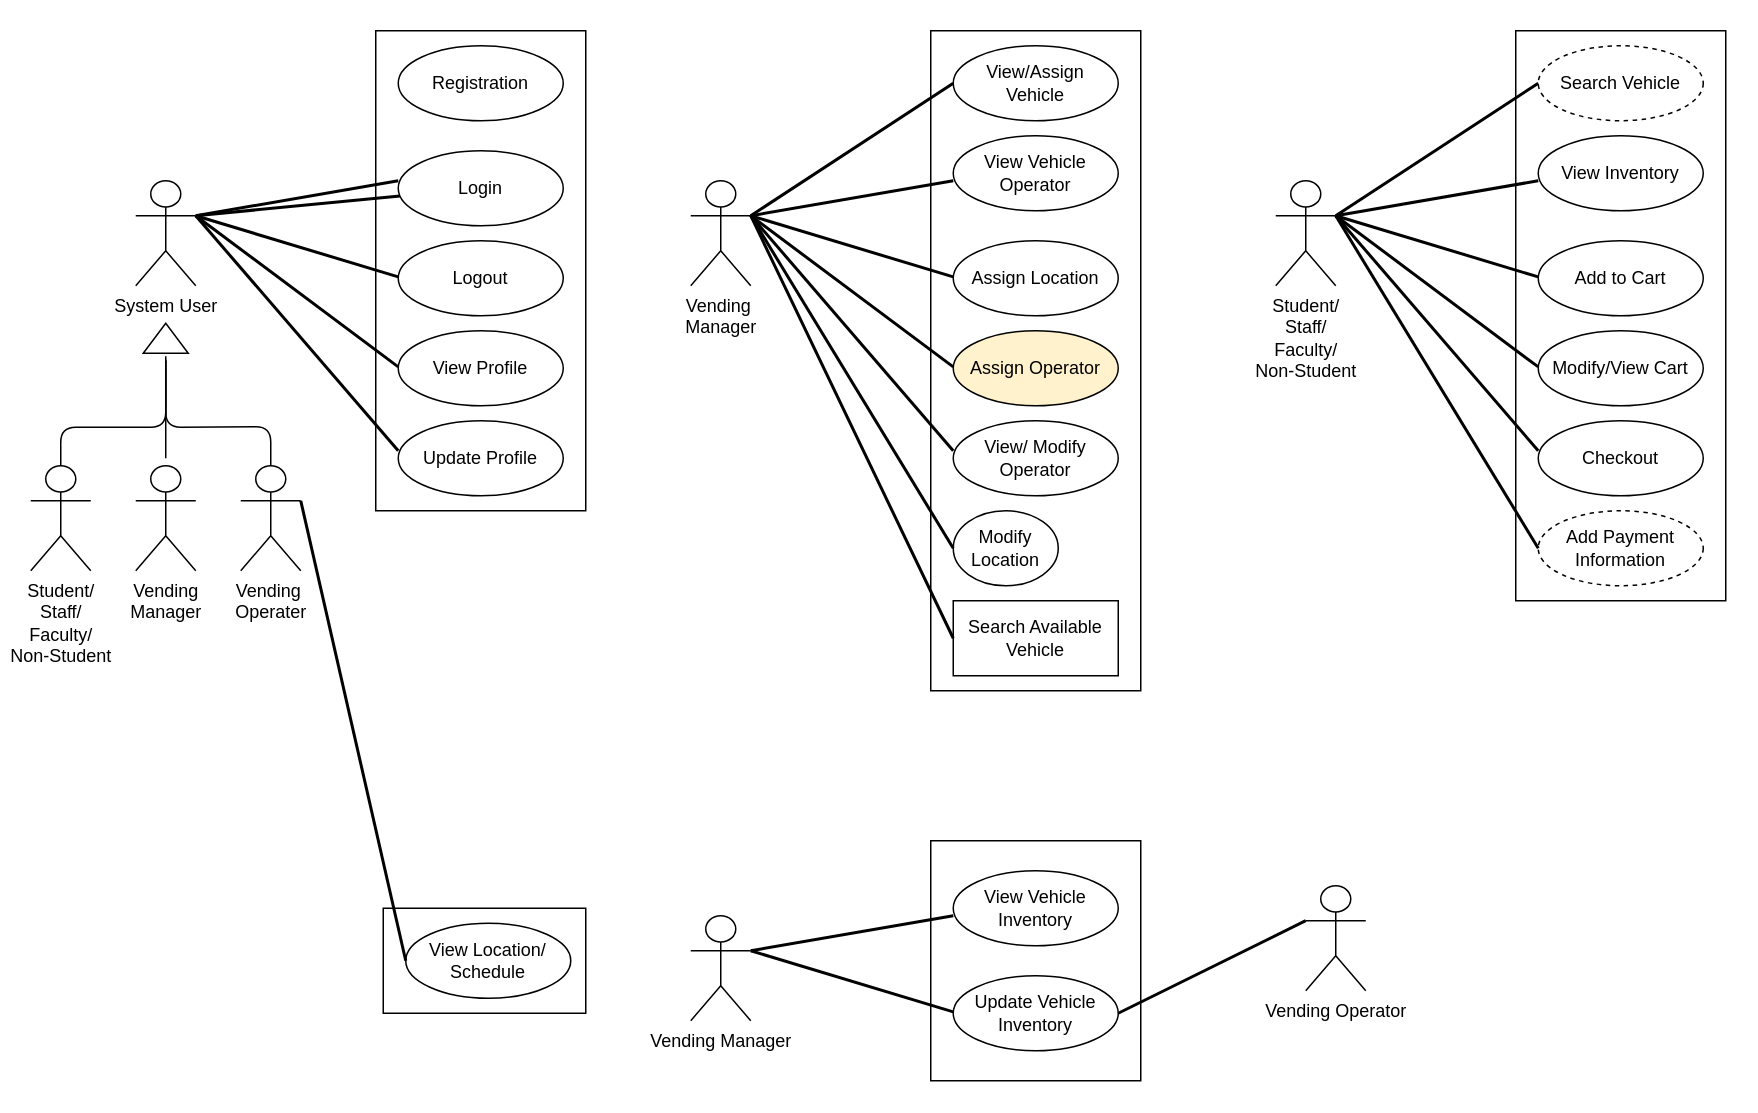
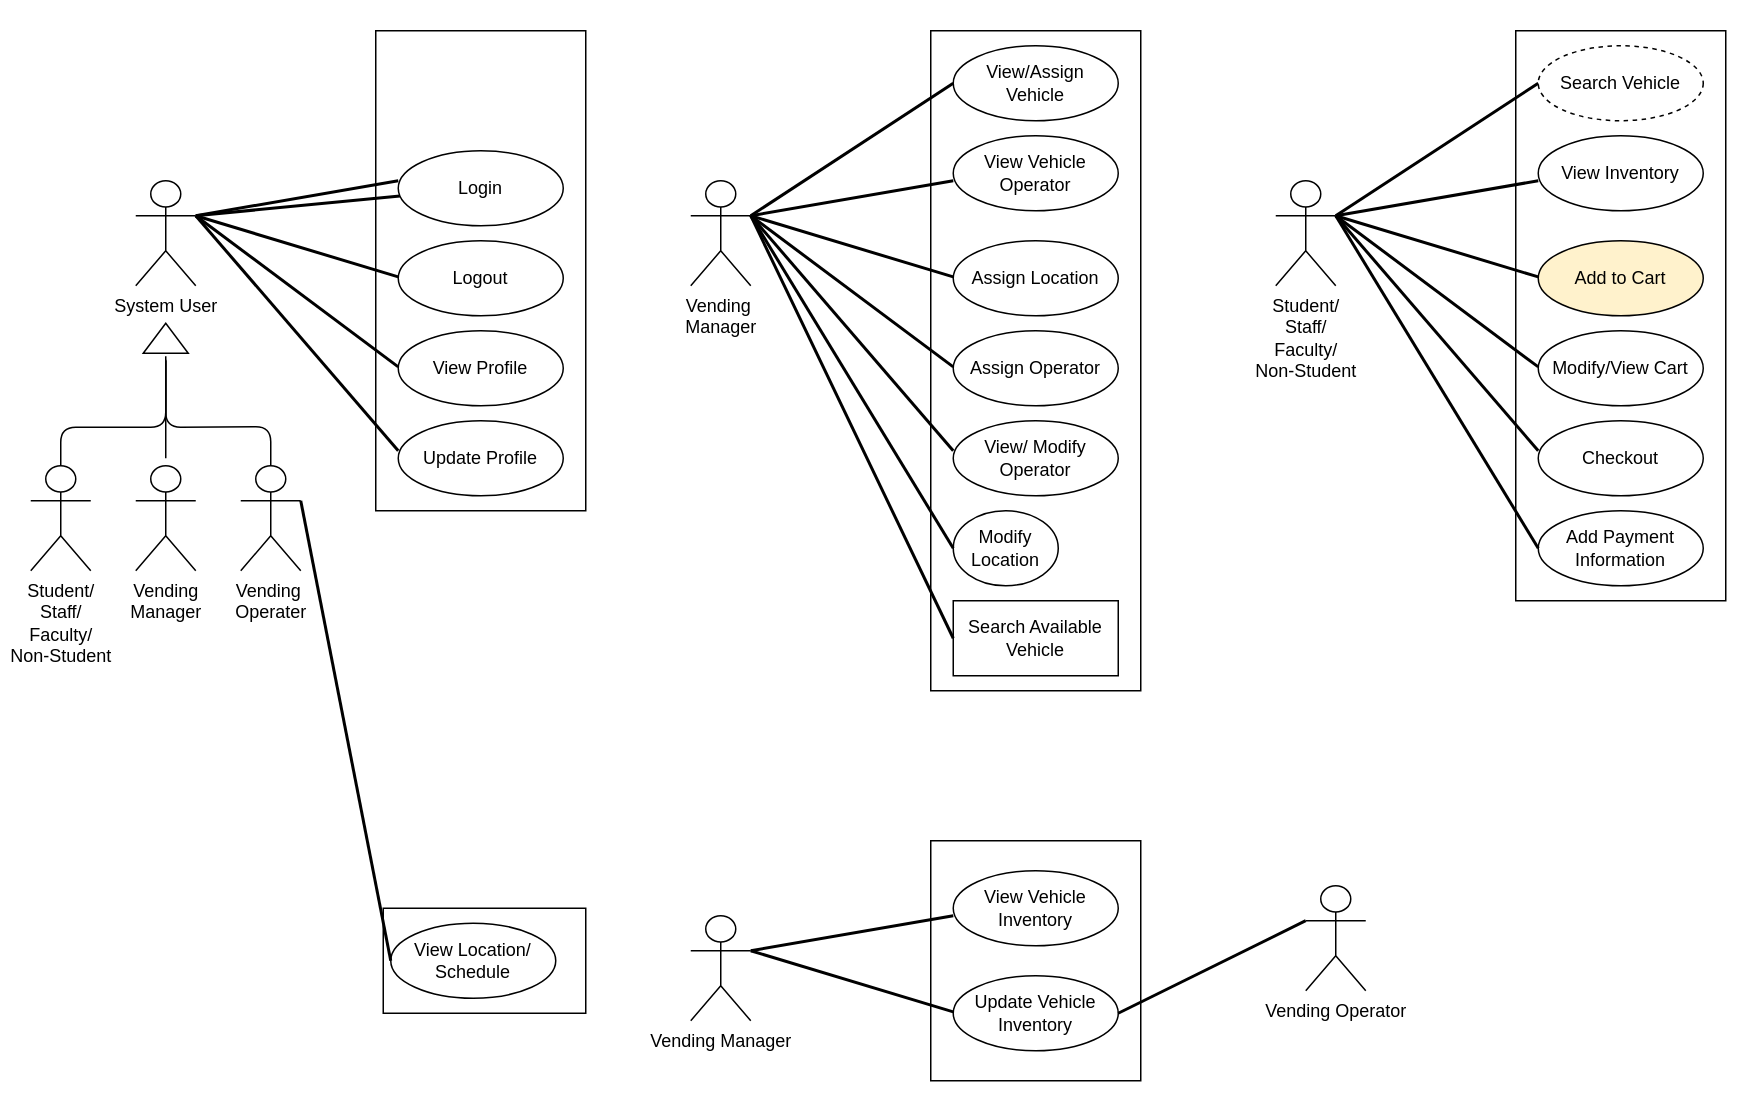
(481, 83) -> none
(1621, 278) -> (1621, 278)
(1036, 368) -> (1036, 368)
(1621, 548) -> (1621, 548)
(488, 961) -> (473, 961)
